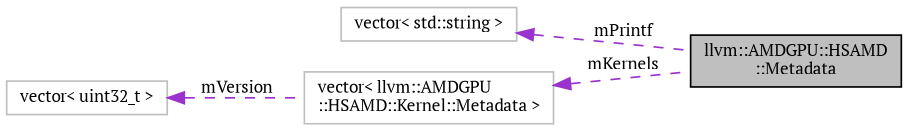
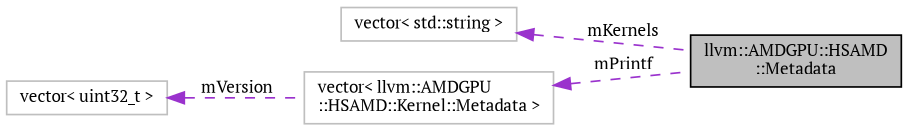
(622, 32) -> (622, 32)
(622, 65) -> (622, 65)
